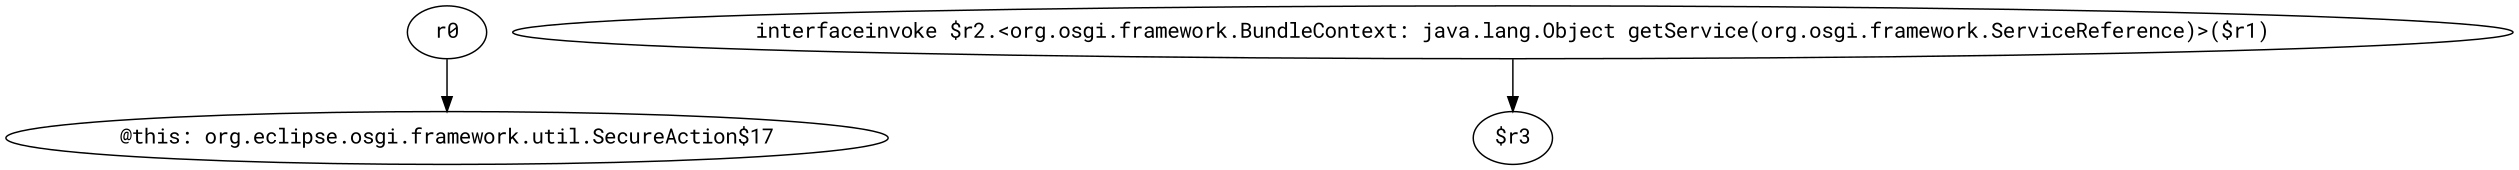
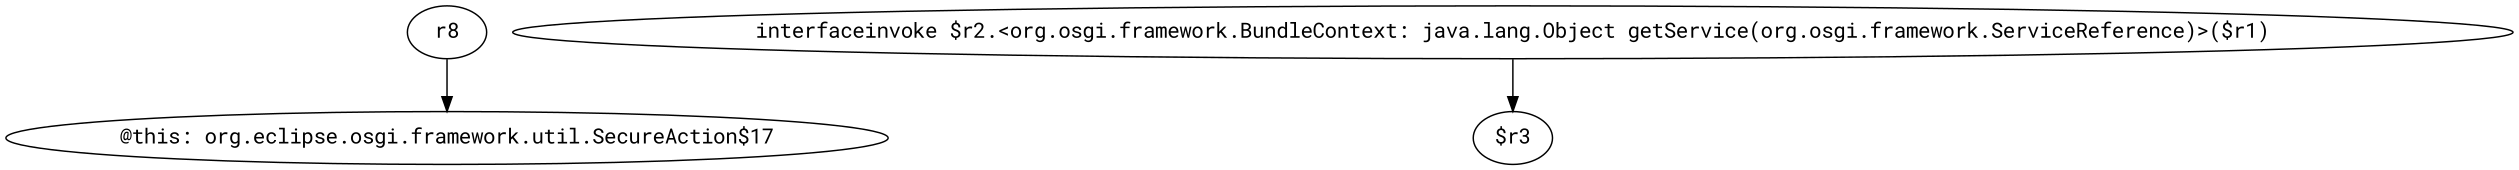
(447, 32) -> (447, 32)
